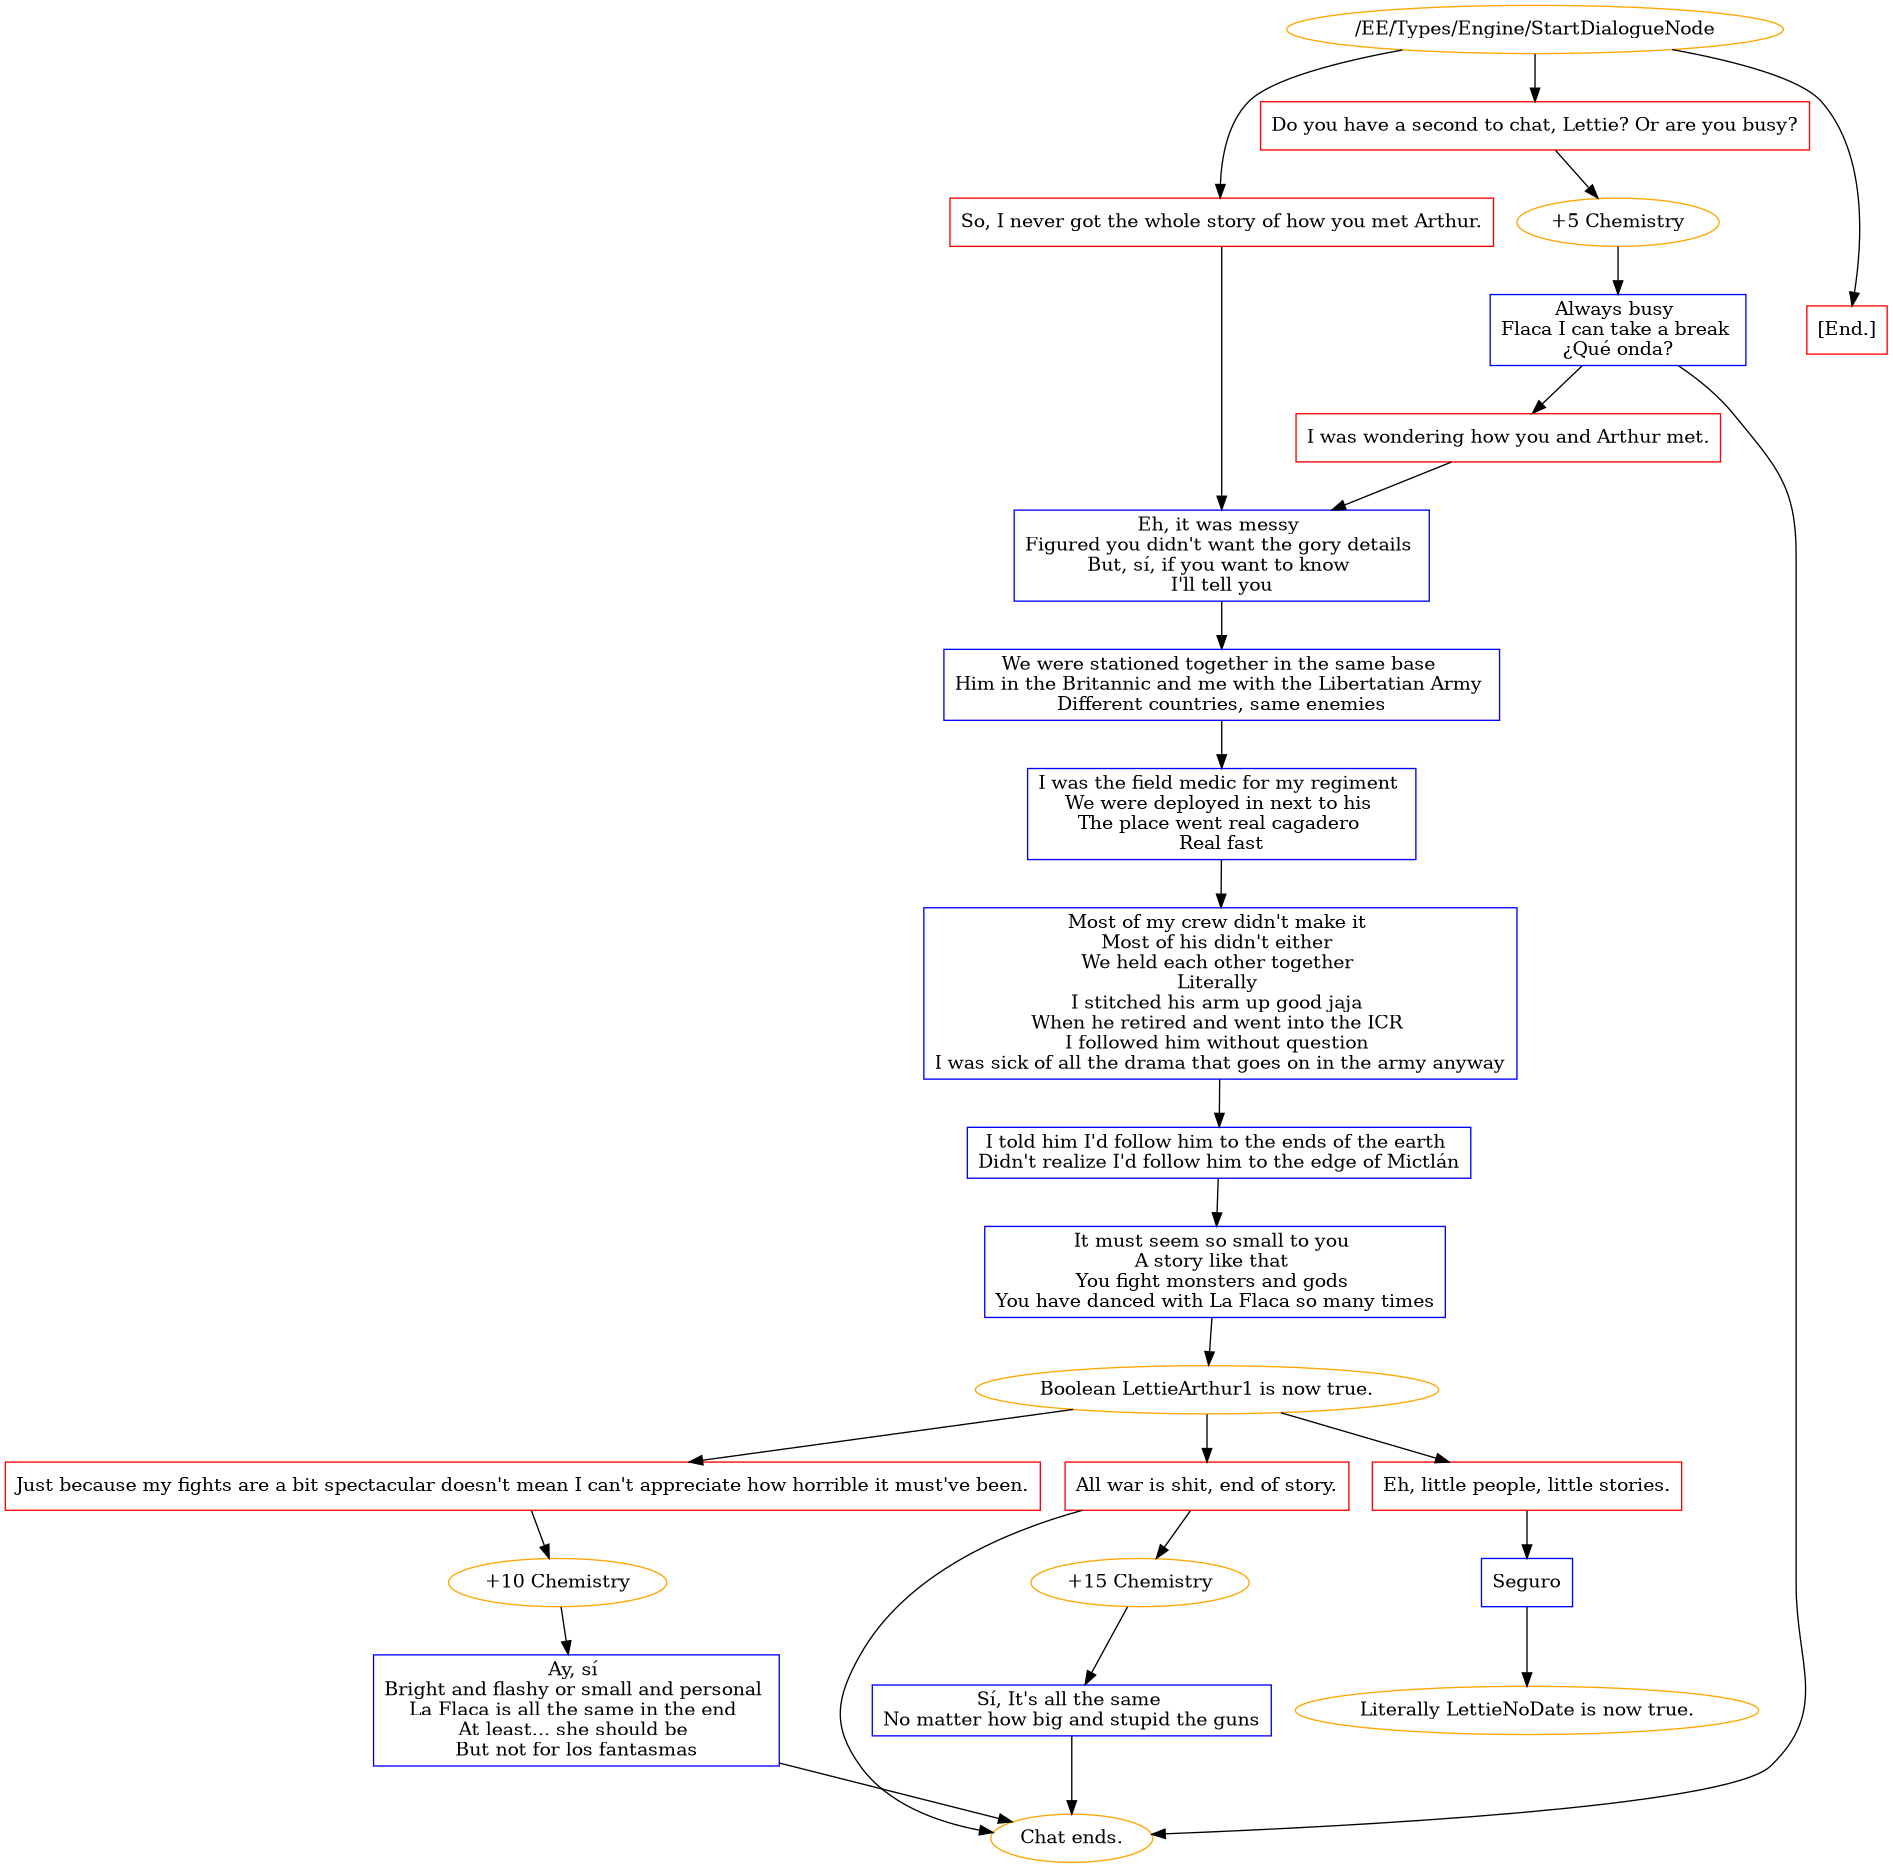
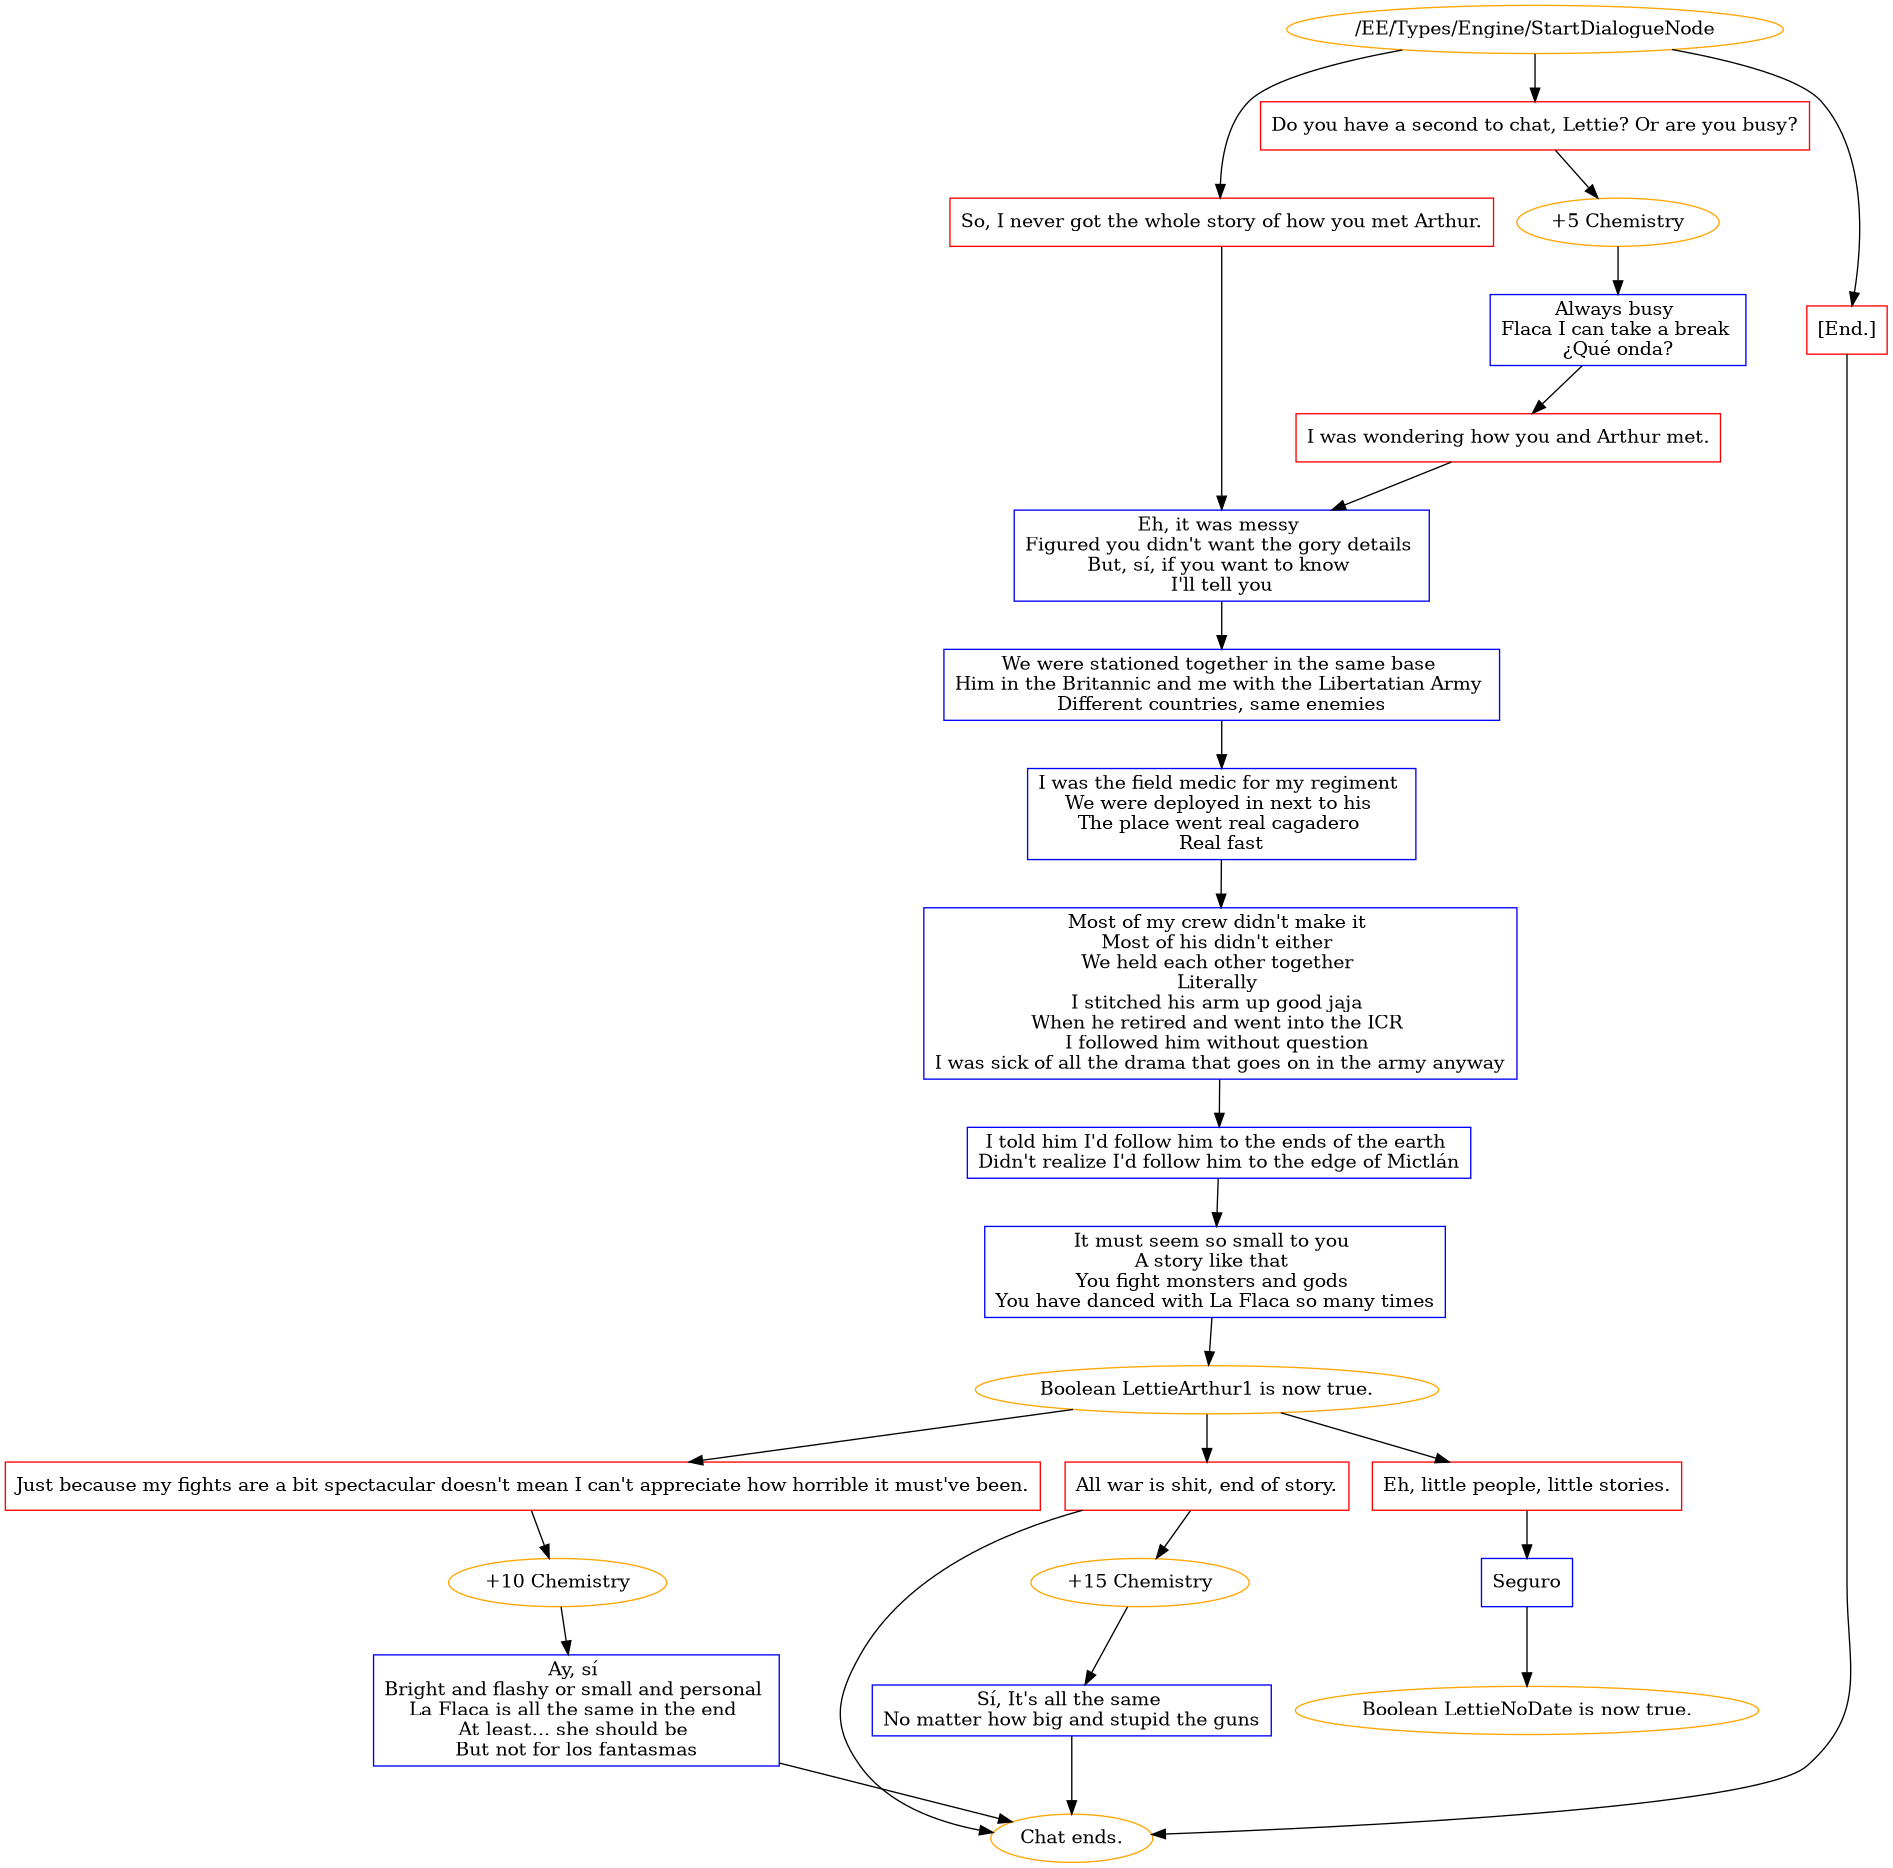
(1796, 1356) -> (1847, 1390)
(1527, 1710) -> (1527, 1710)
